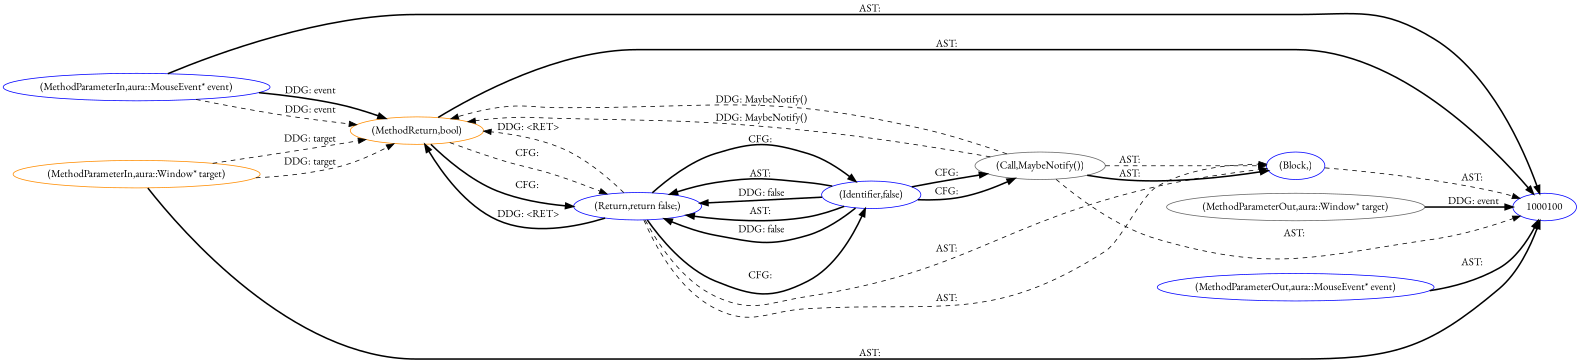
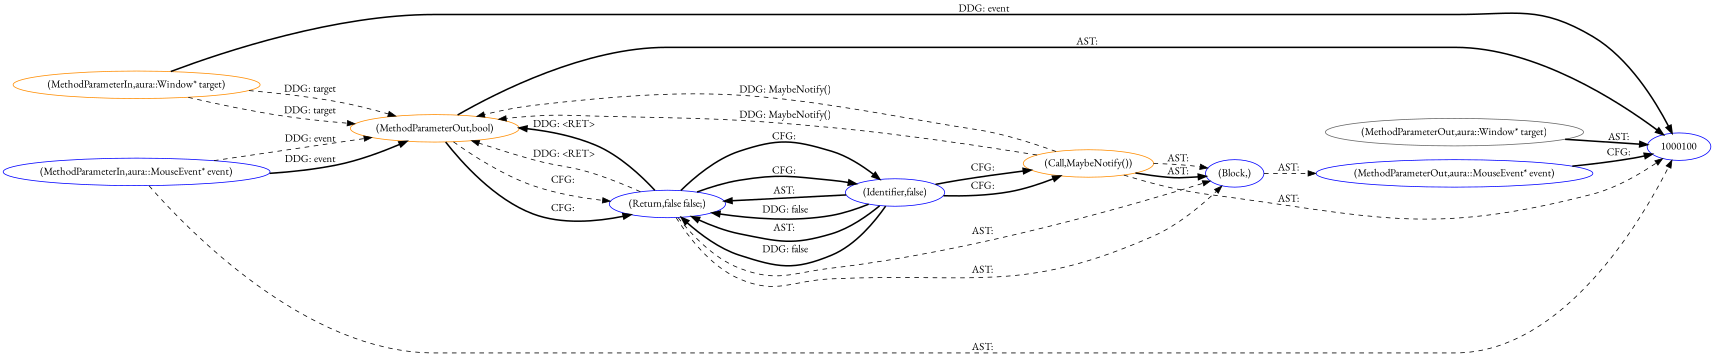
(891, 15) -> (923, 353)
(417, 131) -> (435, 128)
(1040, 166) -> (1088, 163)
(1419, 178) -> (1286, 173)
(1474, 201) -> (1620, 137)
(638, 206) -> (667, 204)
(1474, 262) -> (1620, 152)
(871, 353) -> (984, 9)
